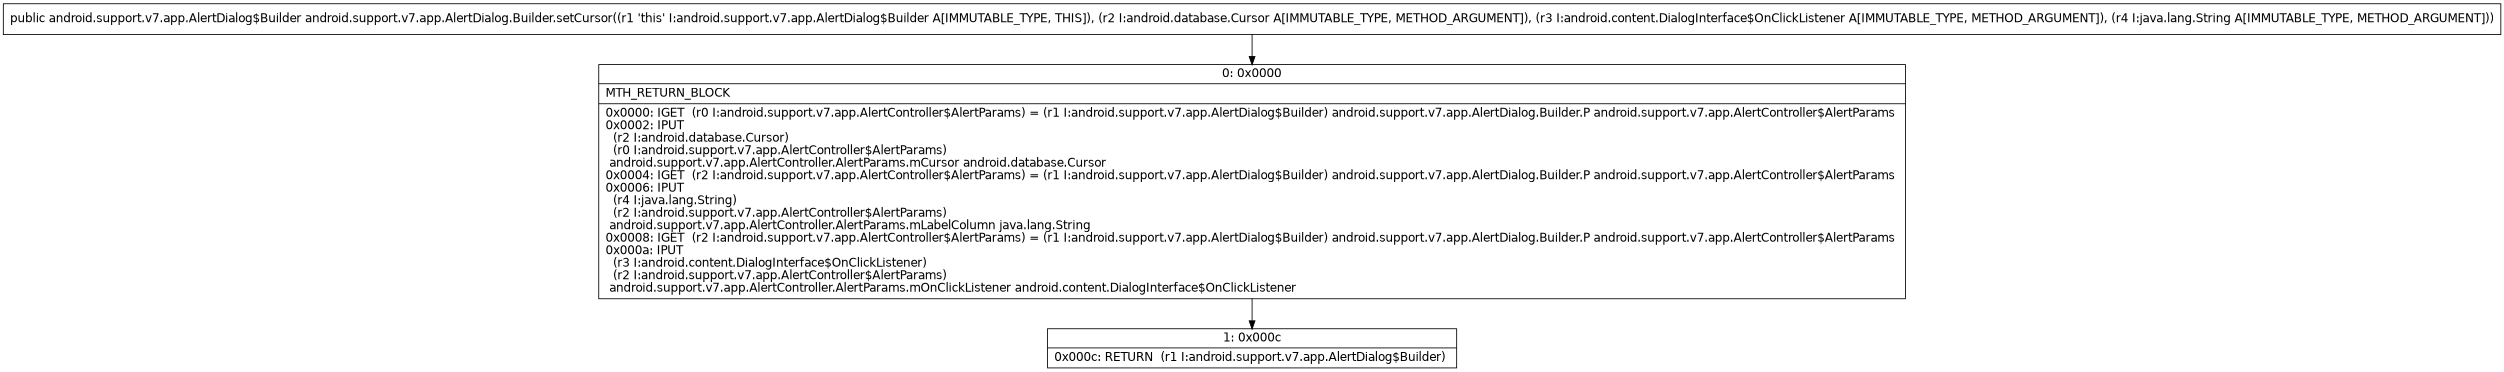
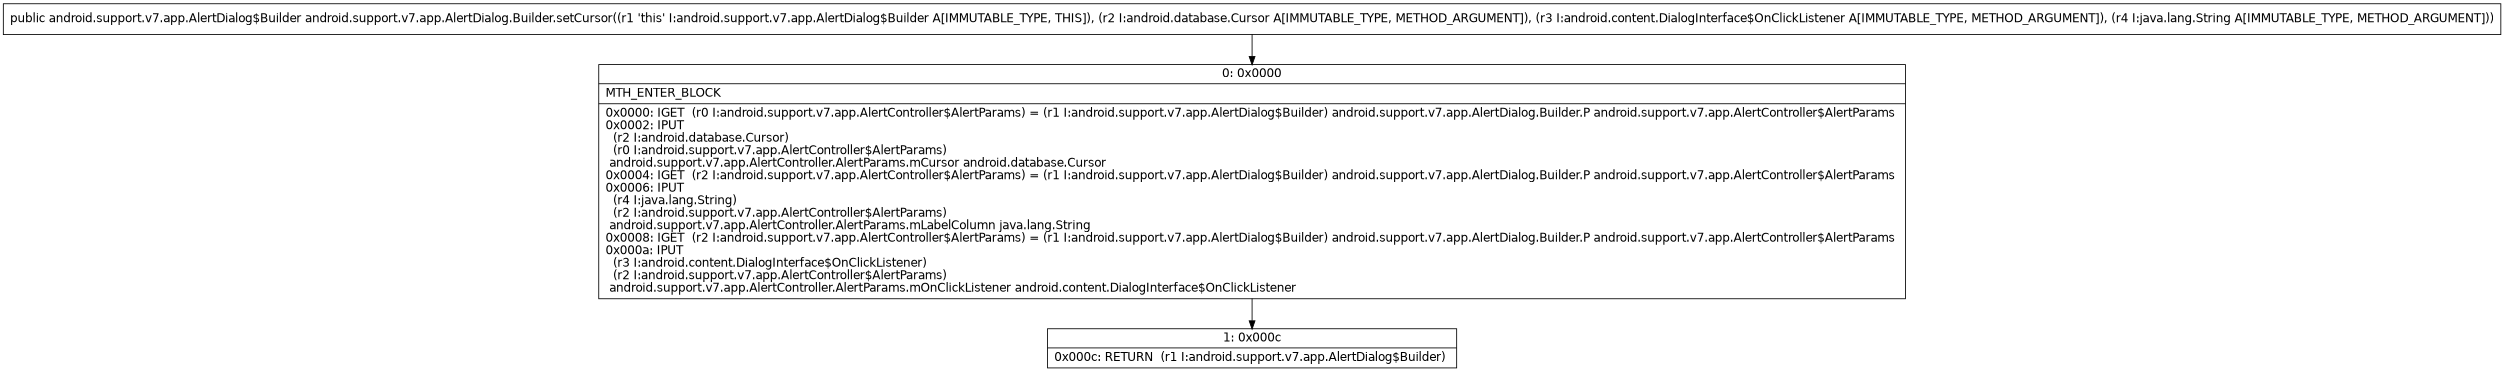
(668, 93) -> (663, 93)
